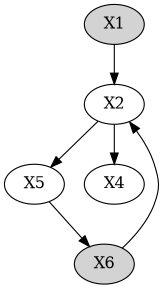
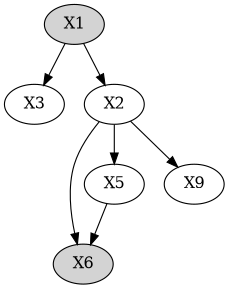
none -> (34, 104)
(114, 184) -> (194, 184)
(158, 193) -> (72, 174)
